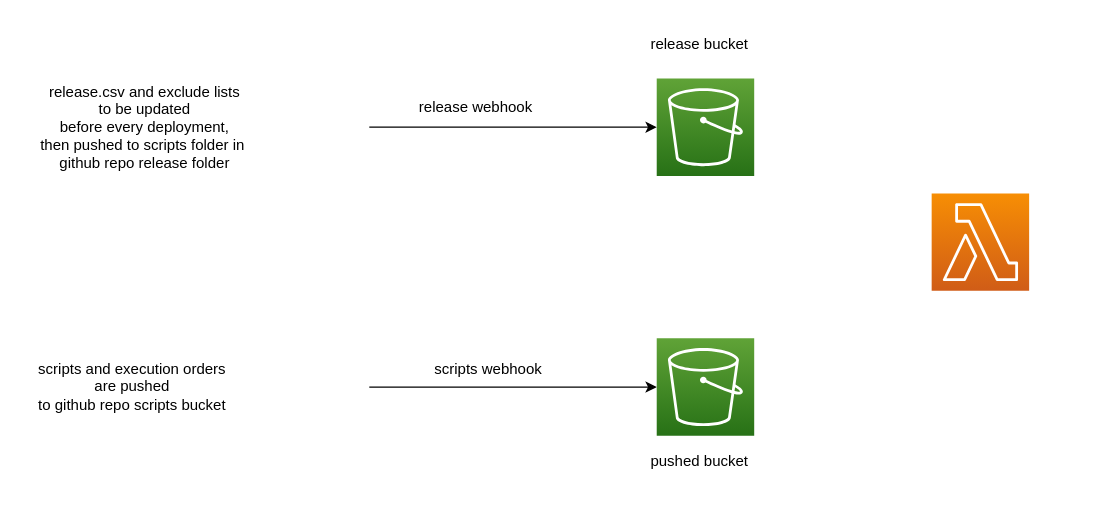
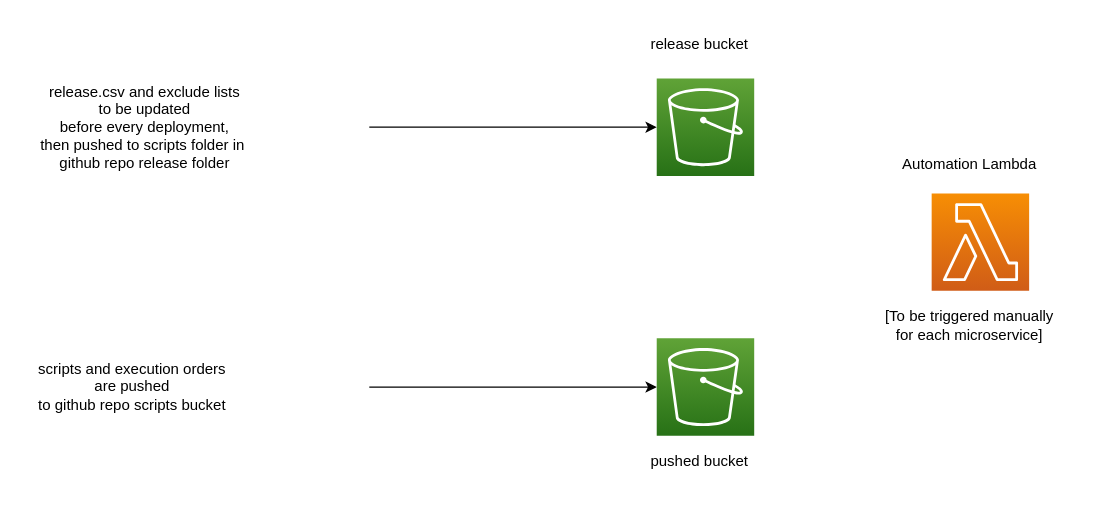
(476, 107) -> none
none -> (969, 164)
none -> (969, 326)
(488, 369) -> none
